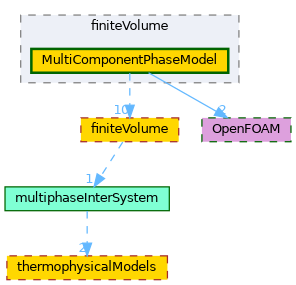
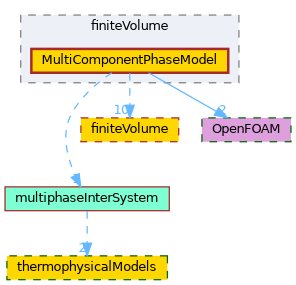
(130, 61) -> (130, 61)
(112, 159) -> (70, 116)
(87, 199) -> (87, 199)
(87, 268) -> (87, 268)
